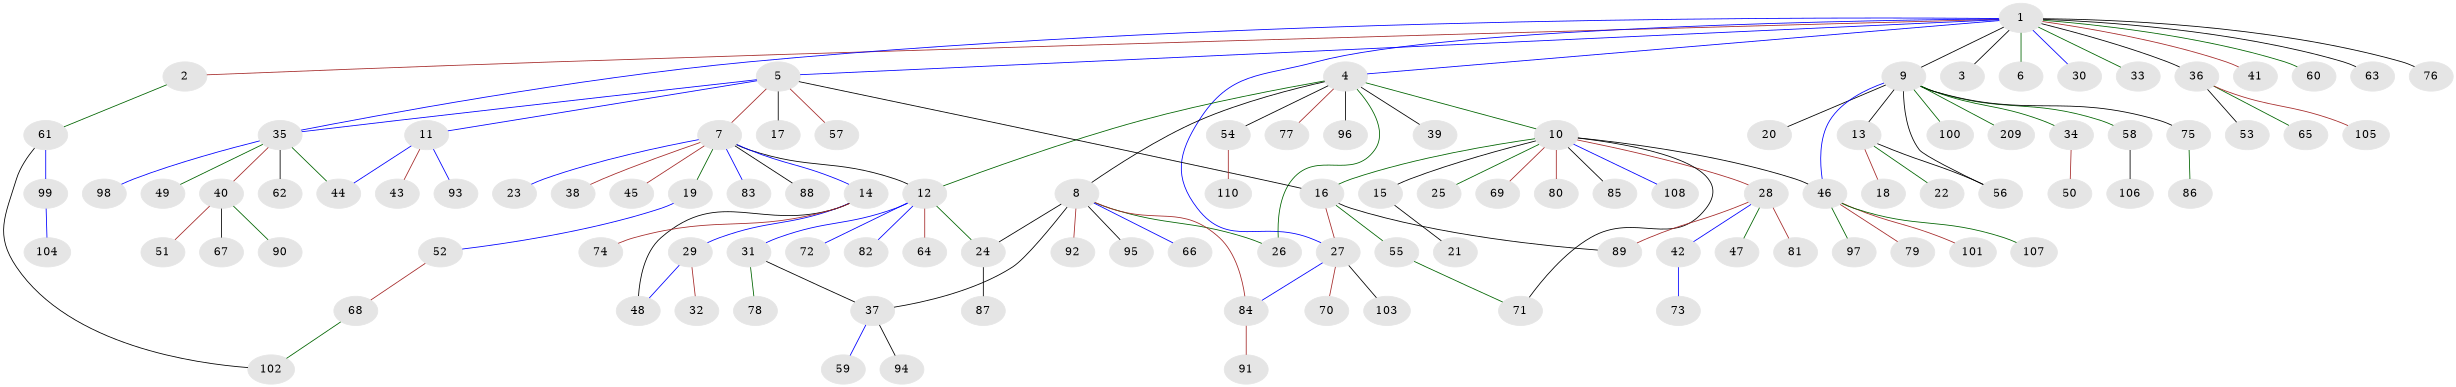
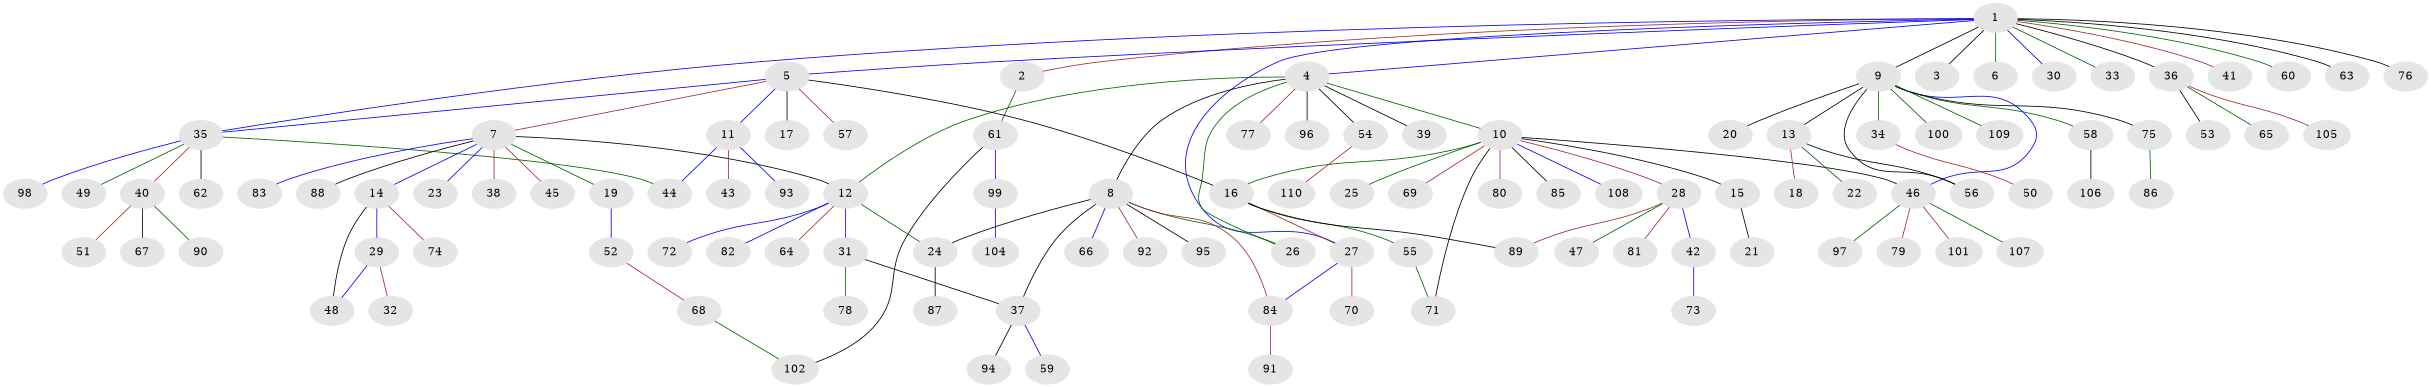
(2011, 135) -> (2000, 135)
(1387, 311) -> none
